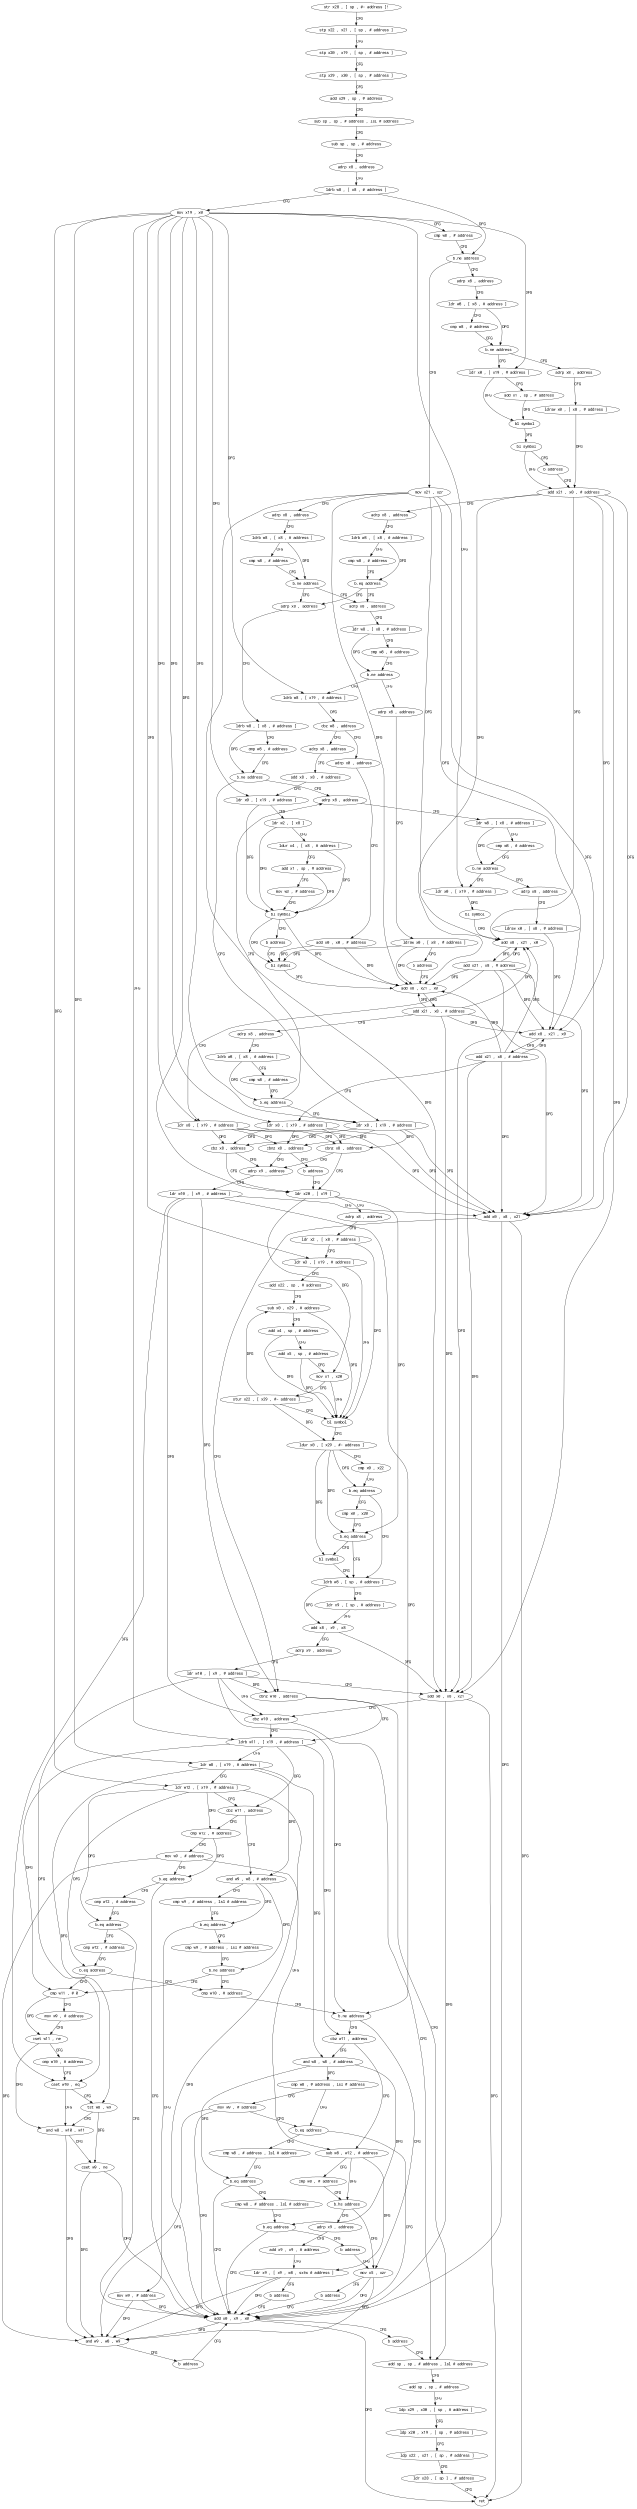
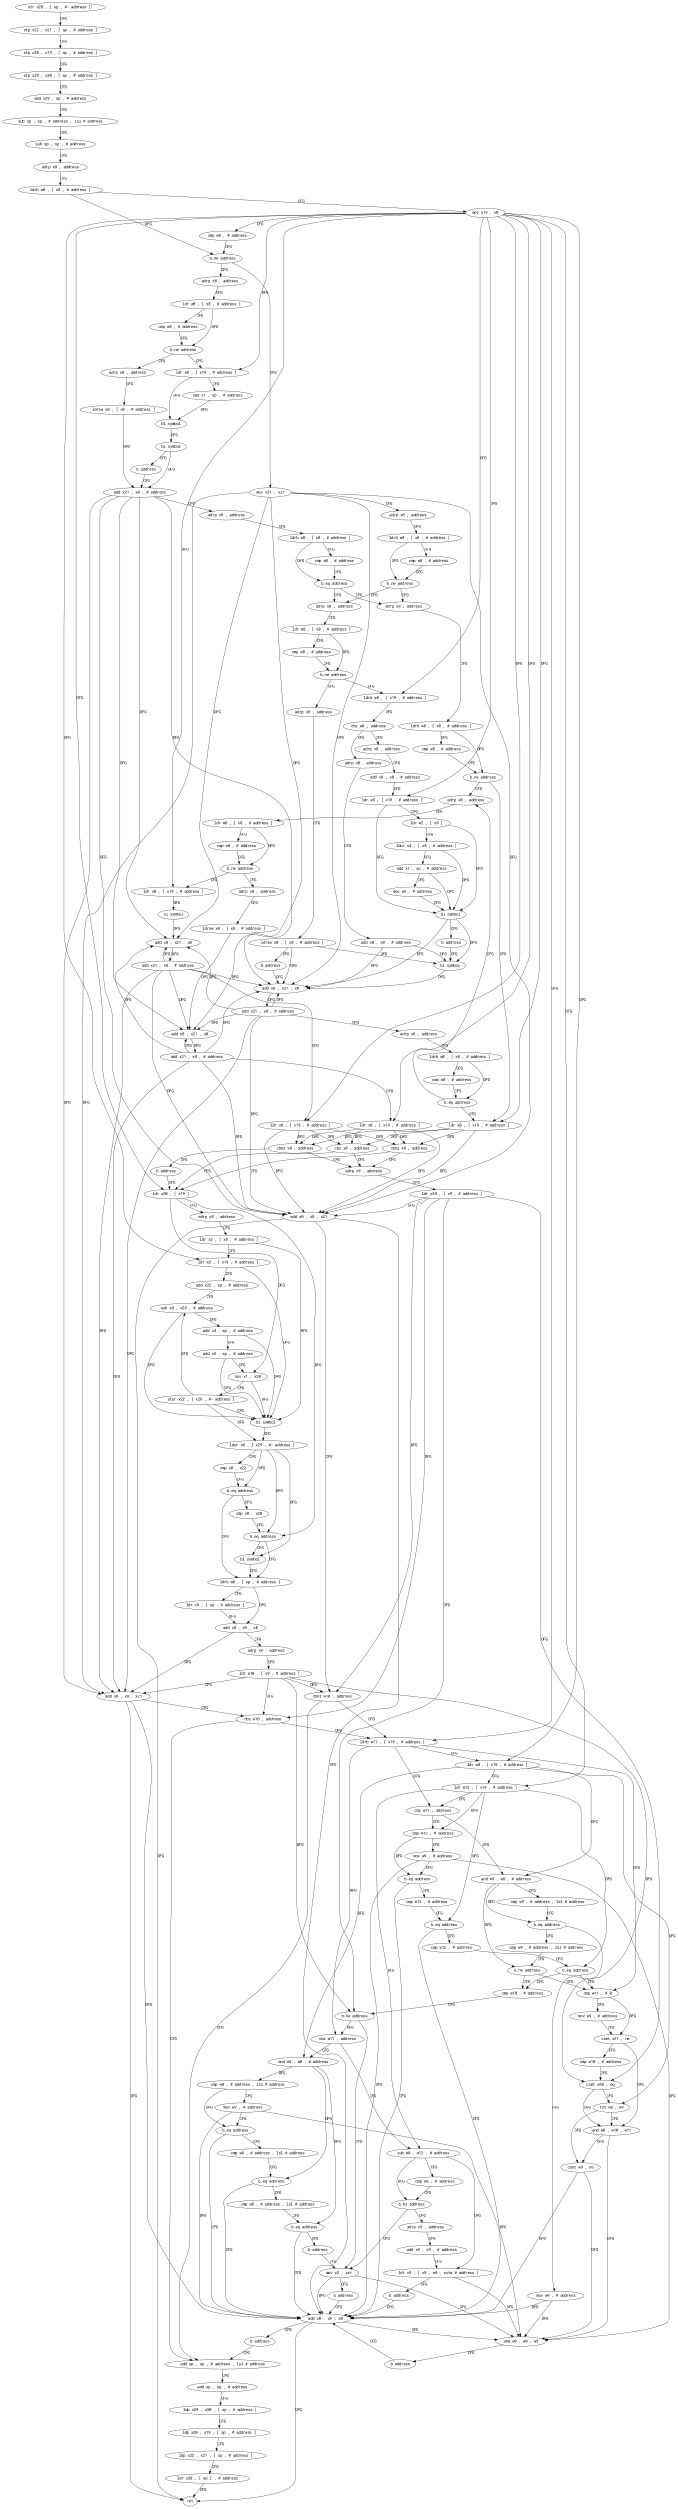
(255, 2291) -> none
